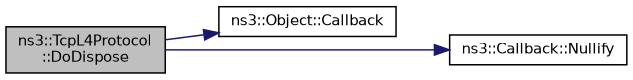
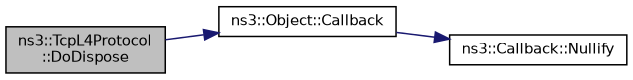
(300, 50) -> (416, 35)
